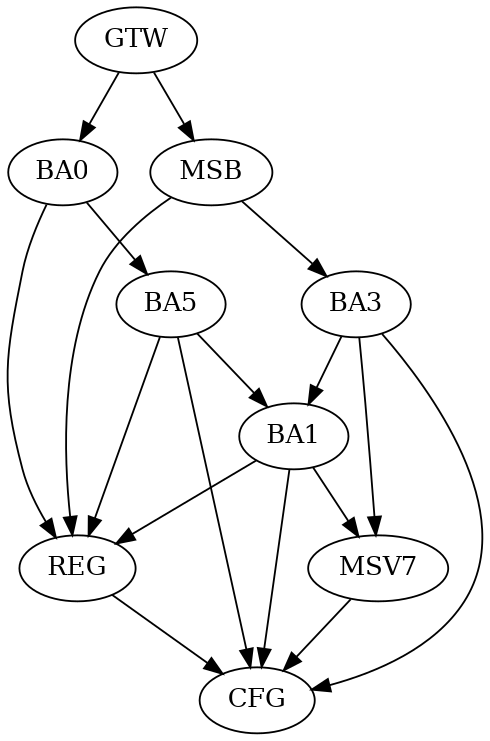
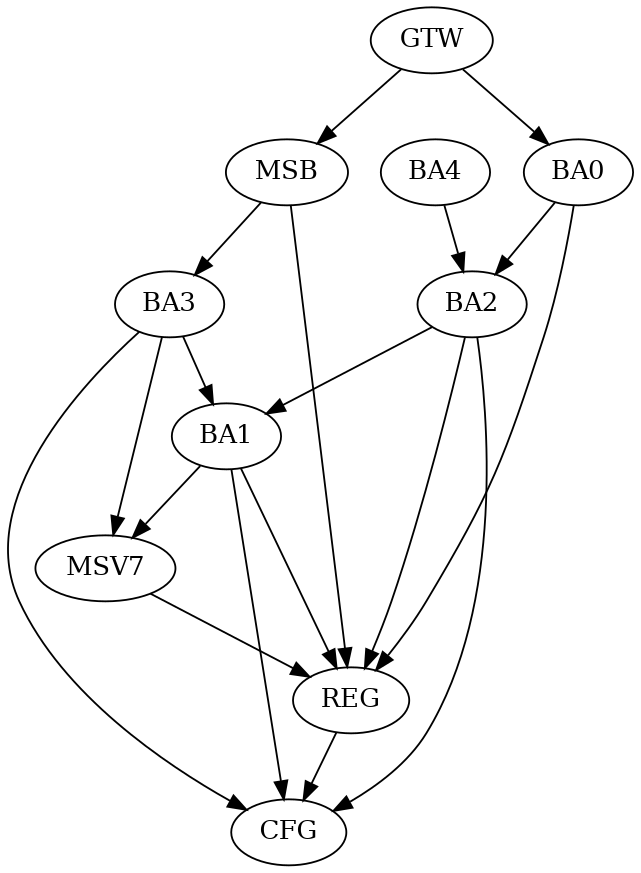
none -> (435, 172)
(171, 304) -> (472, 304)
(324, 628) -> (222, 631)
